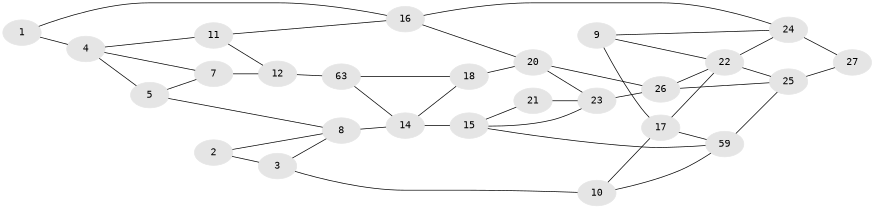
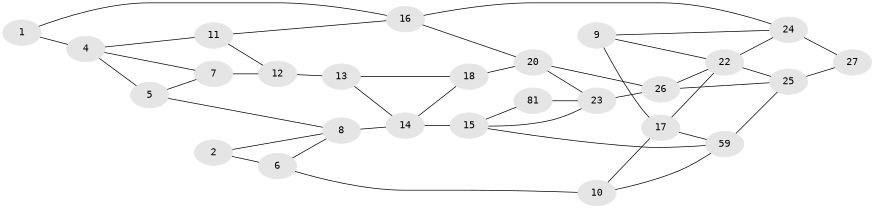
(341, 77) -> (341, 77)
(533, 101) -> (533, 101)
(278, 166) -> (278, 166)
